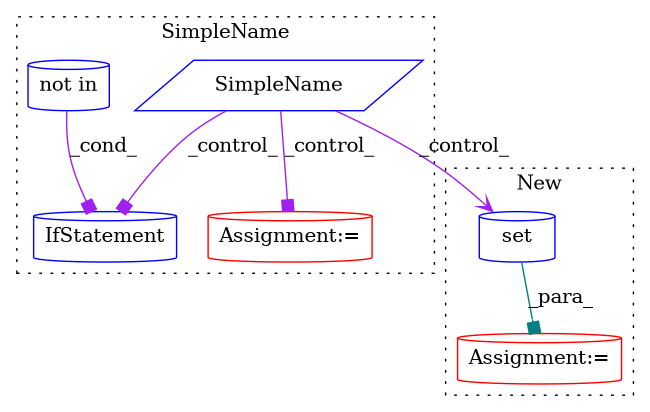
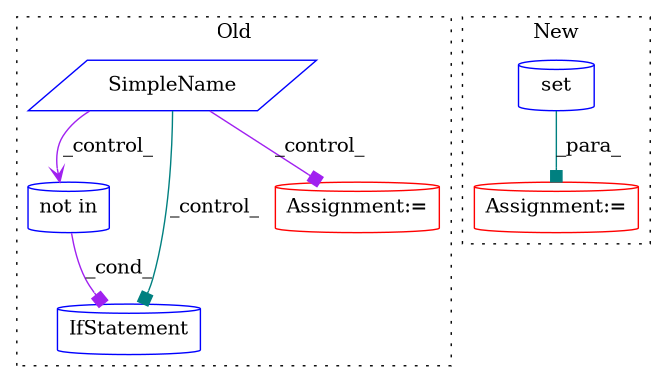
(226, 33) -> (234, 33)
(172, 150) -> (167, 202)
(412, 151) -> (64, 135)
